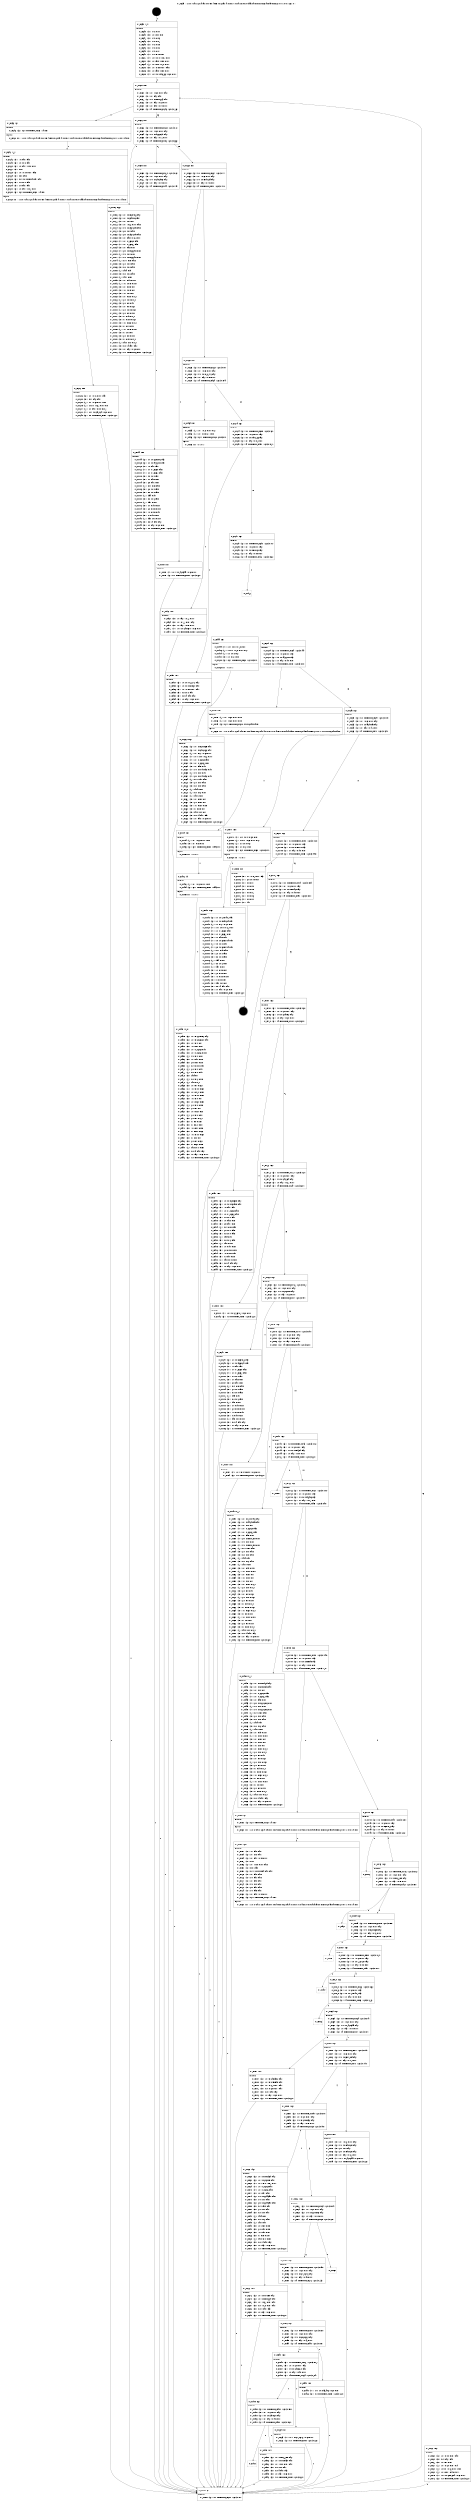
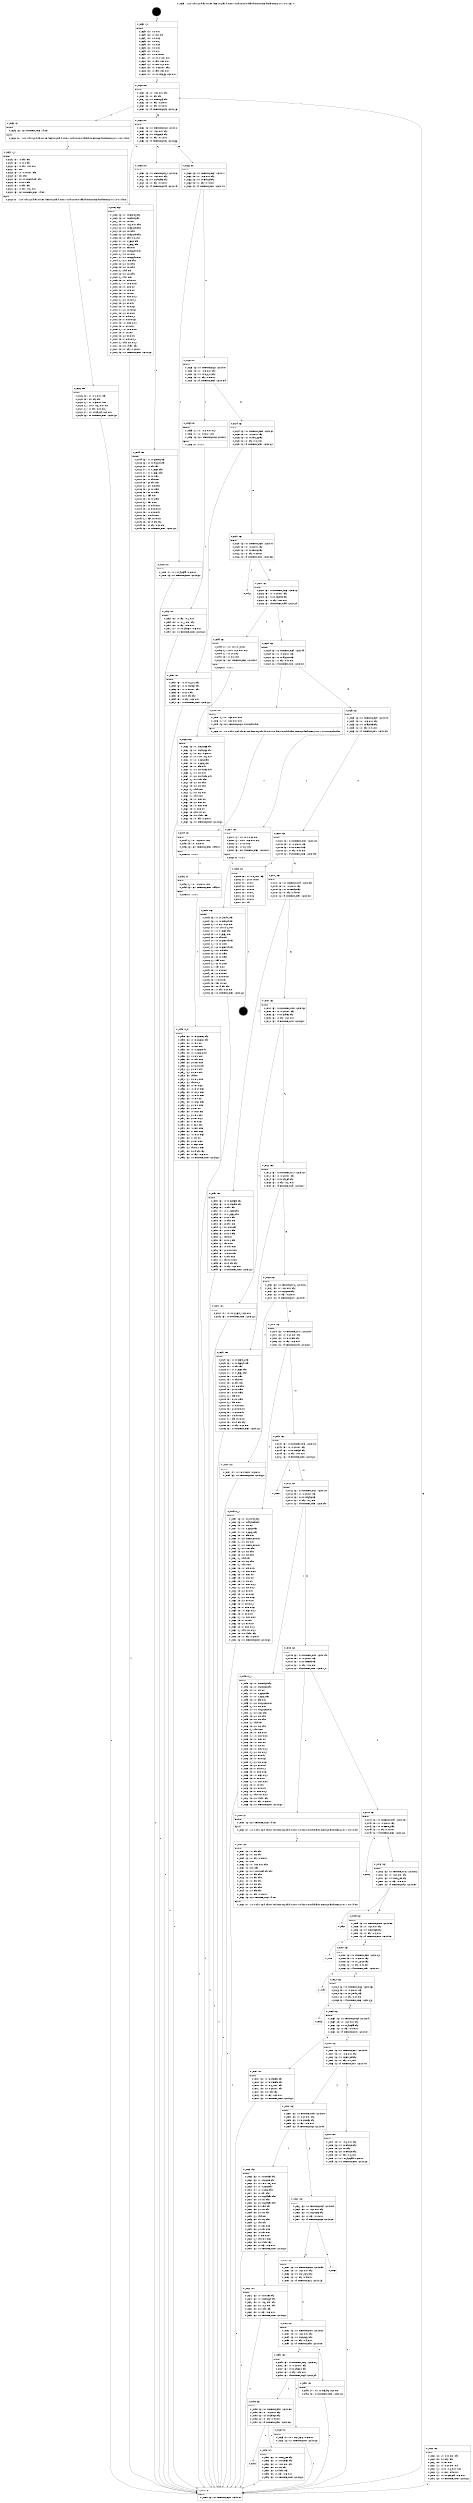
none -> (276, 593)
(295, 2150) -> (280, 2147)
